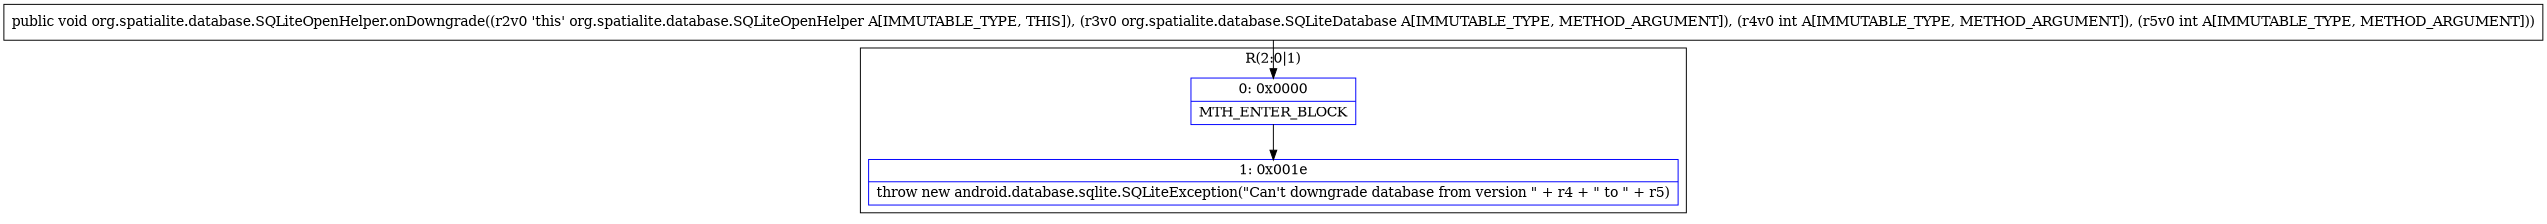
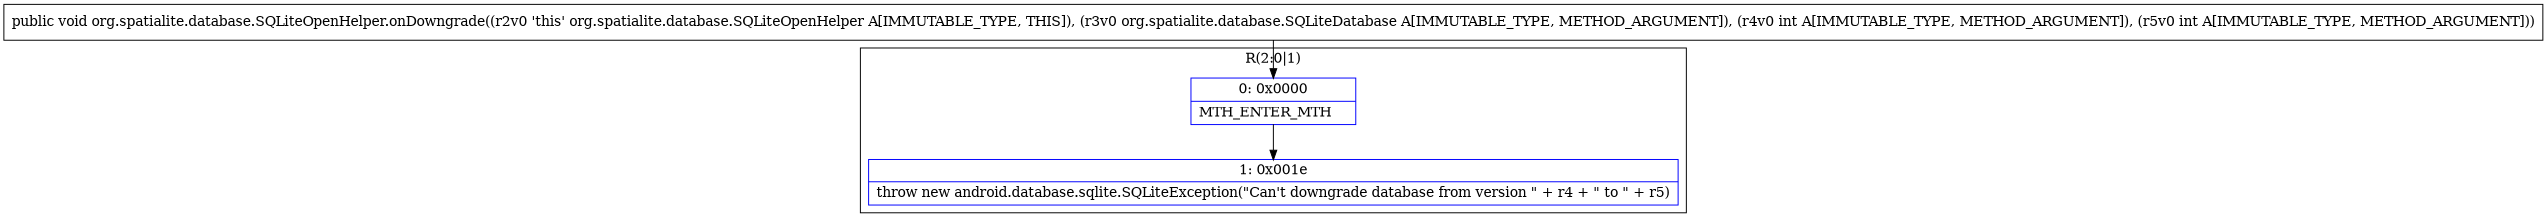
(1273, 112) -> (1265, 112)
